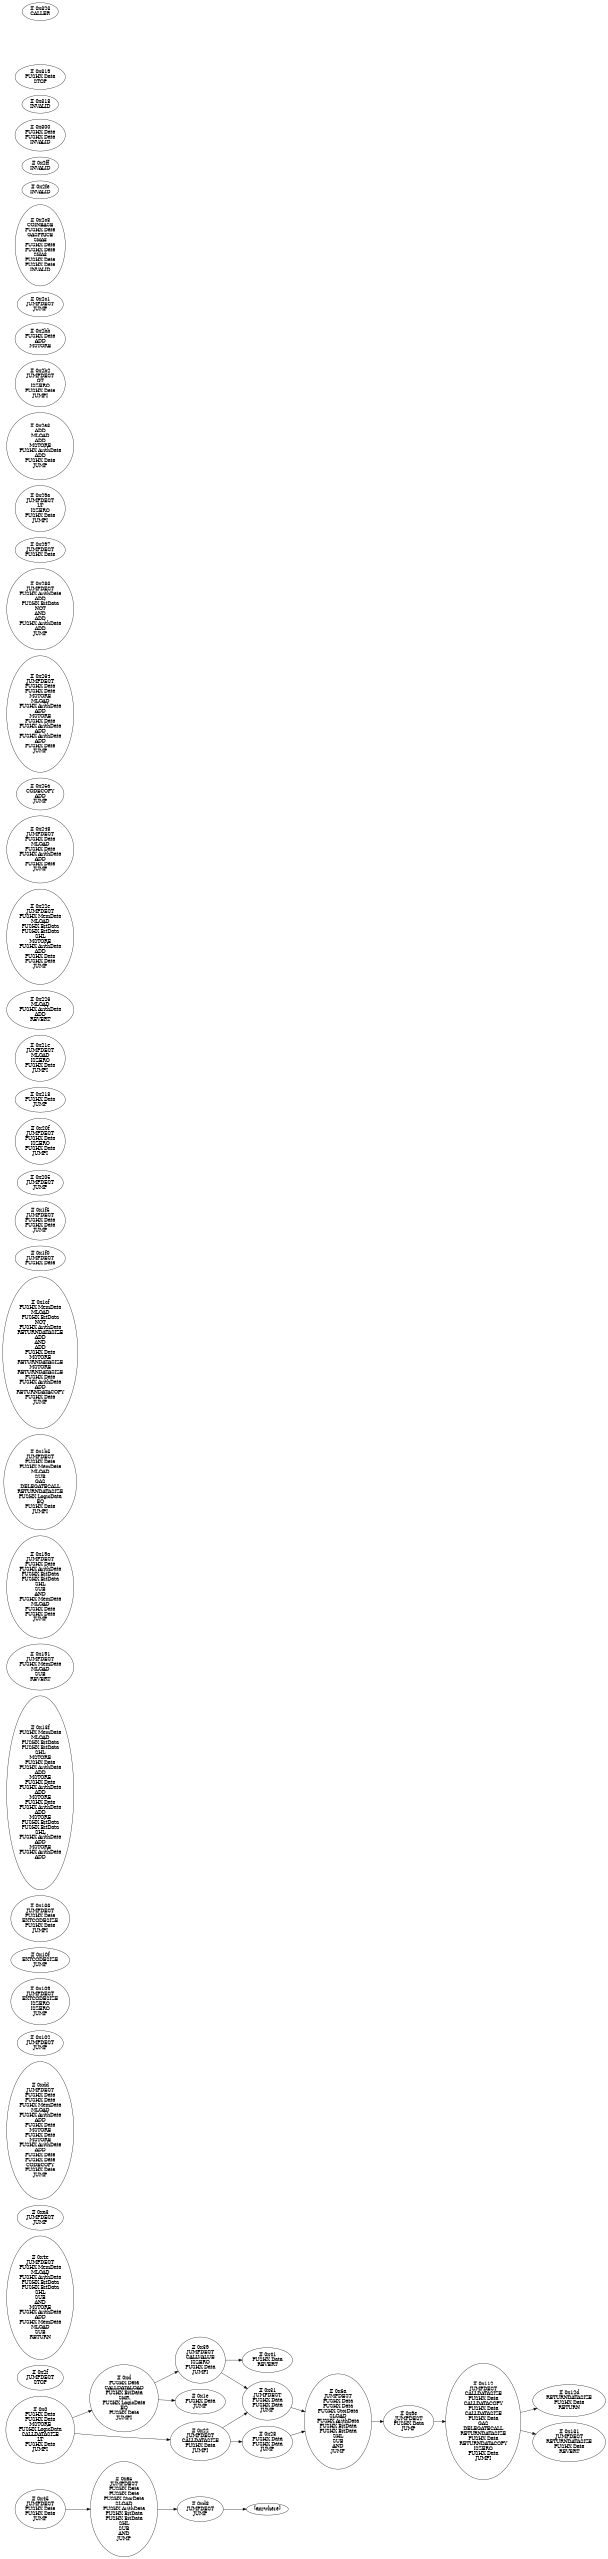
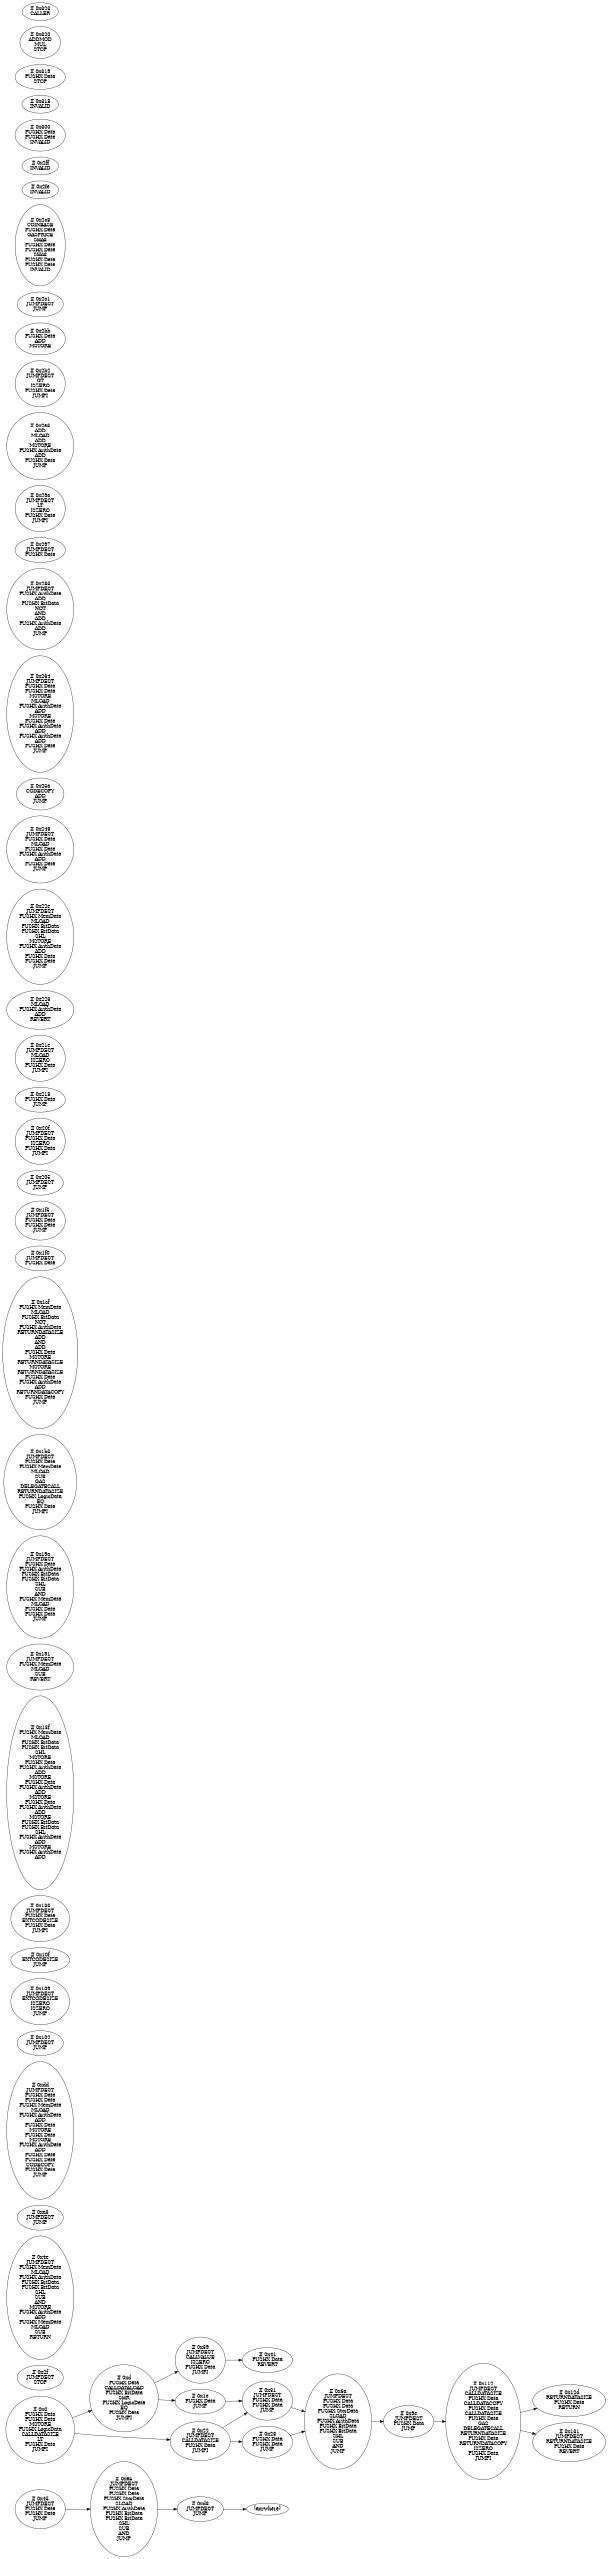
none -> (40, 42)
(233, 2380) -> (232, 2401)
